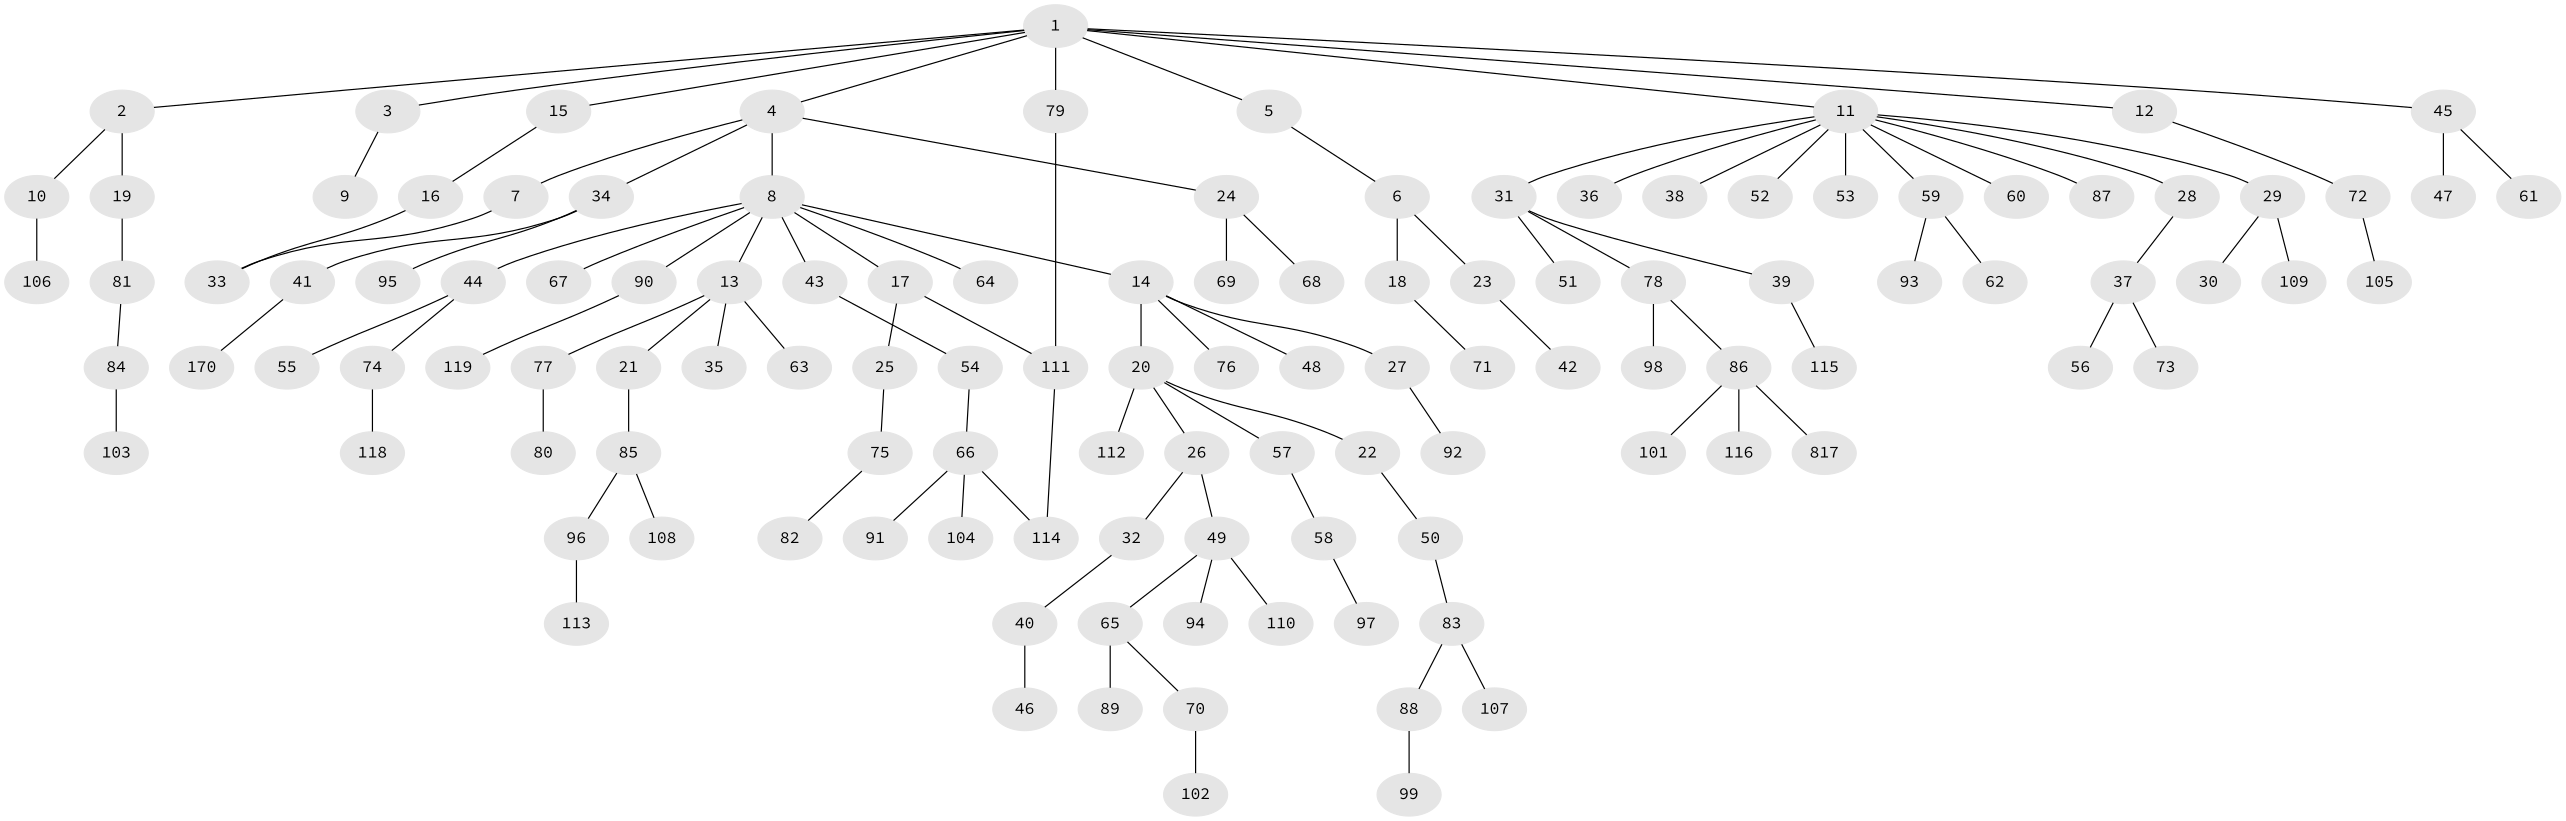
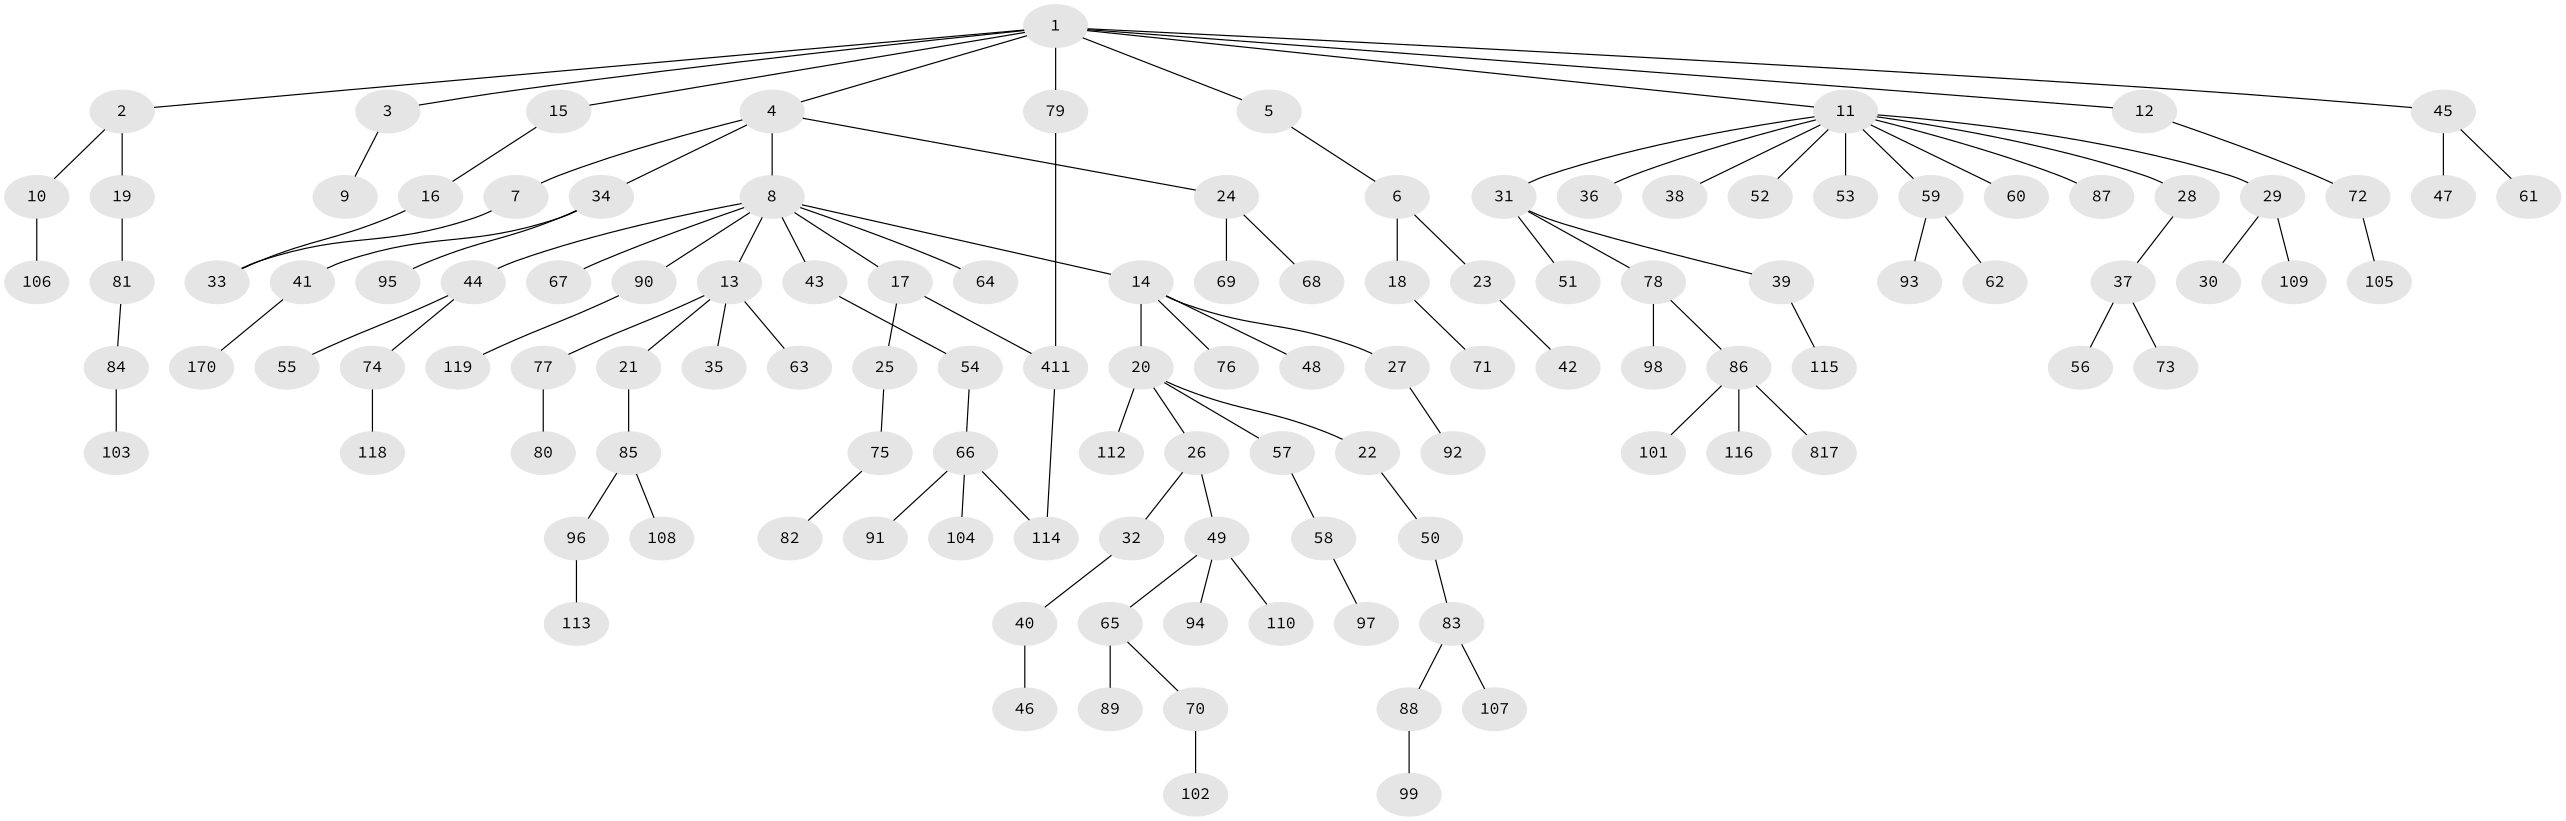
(1056, 368) -> (1056, 368)
